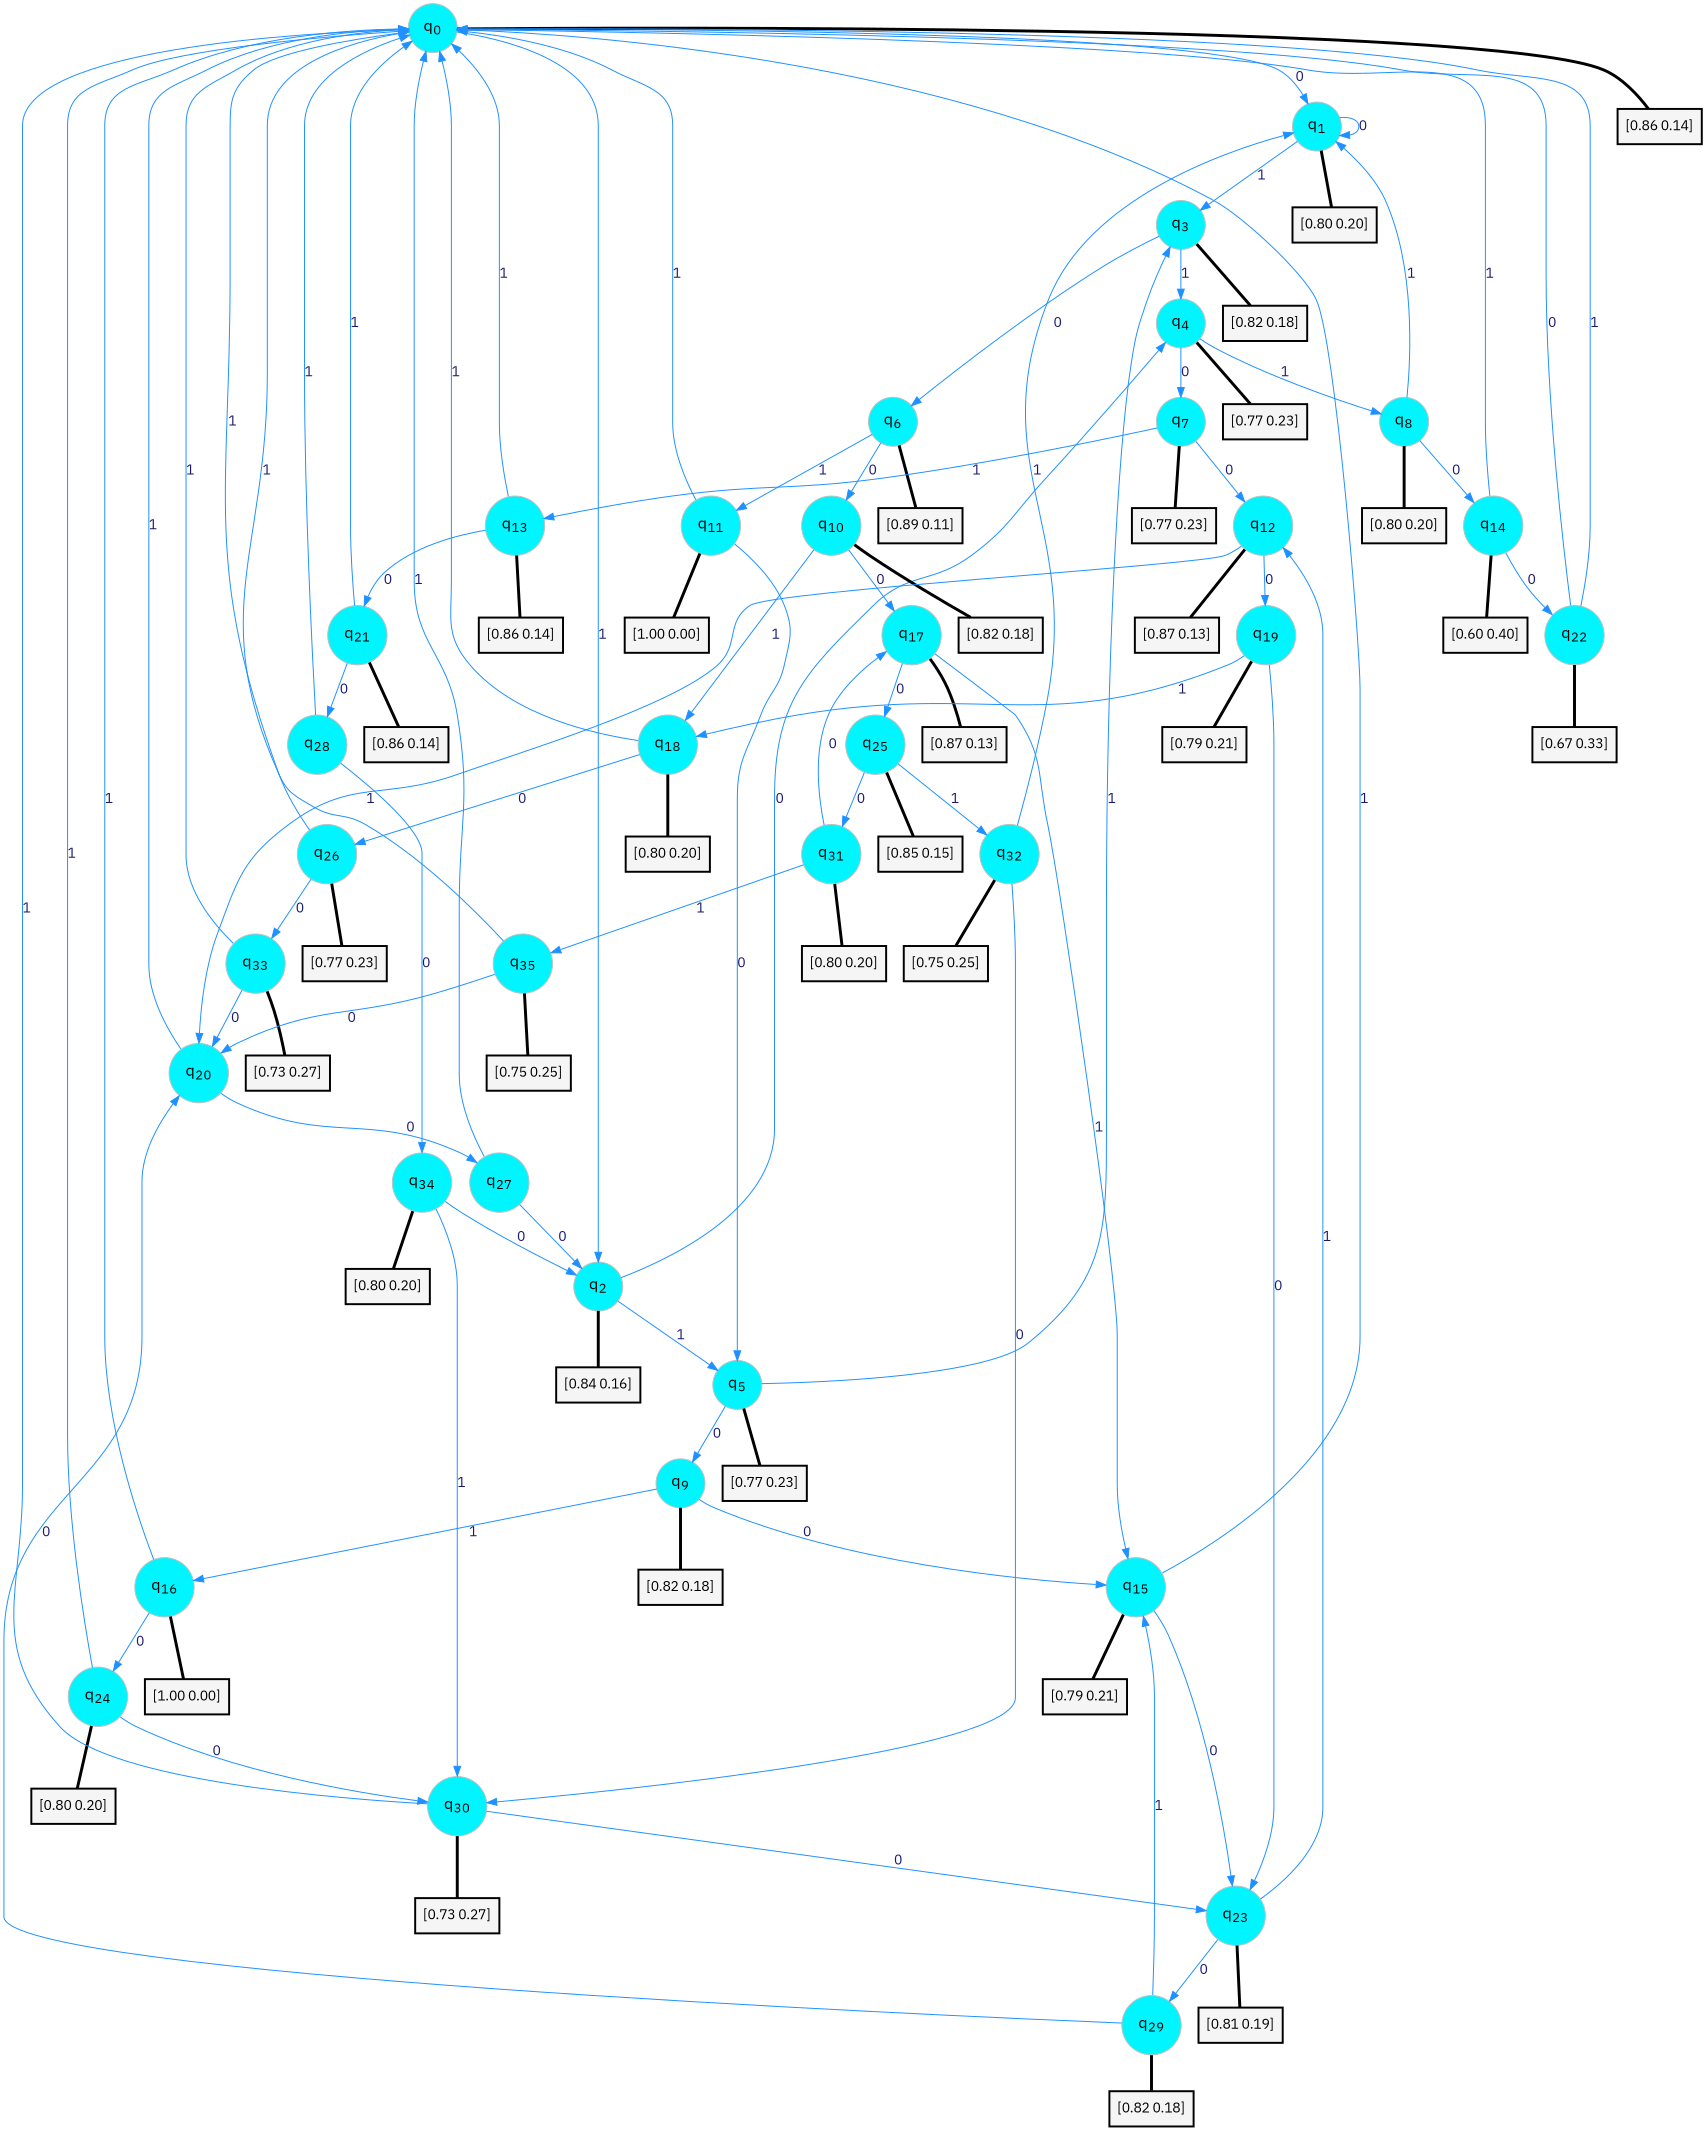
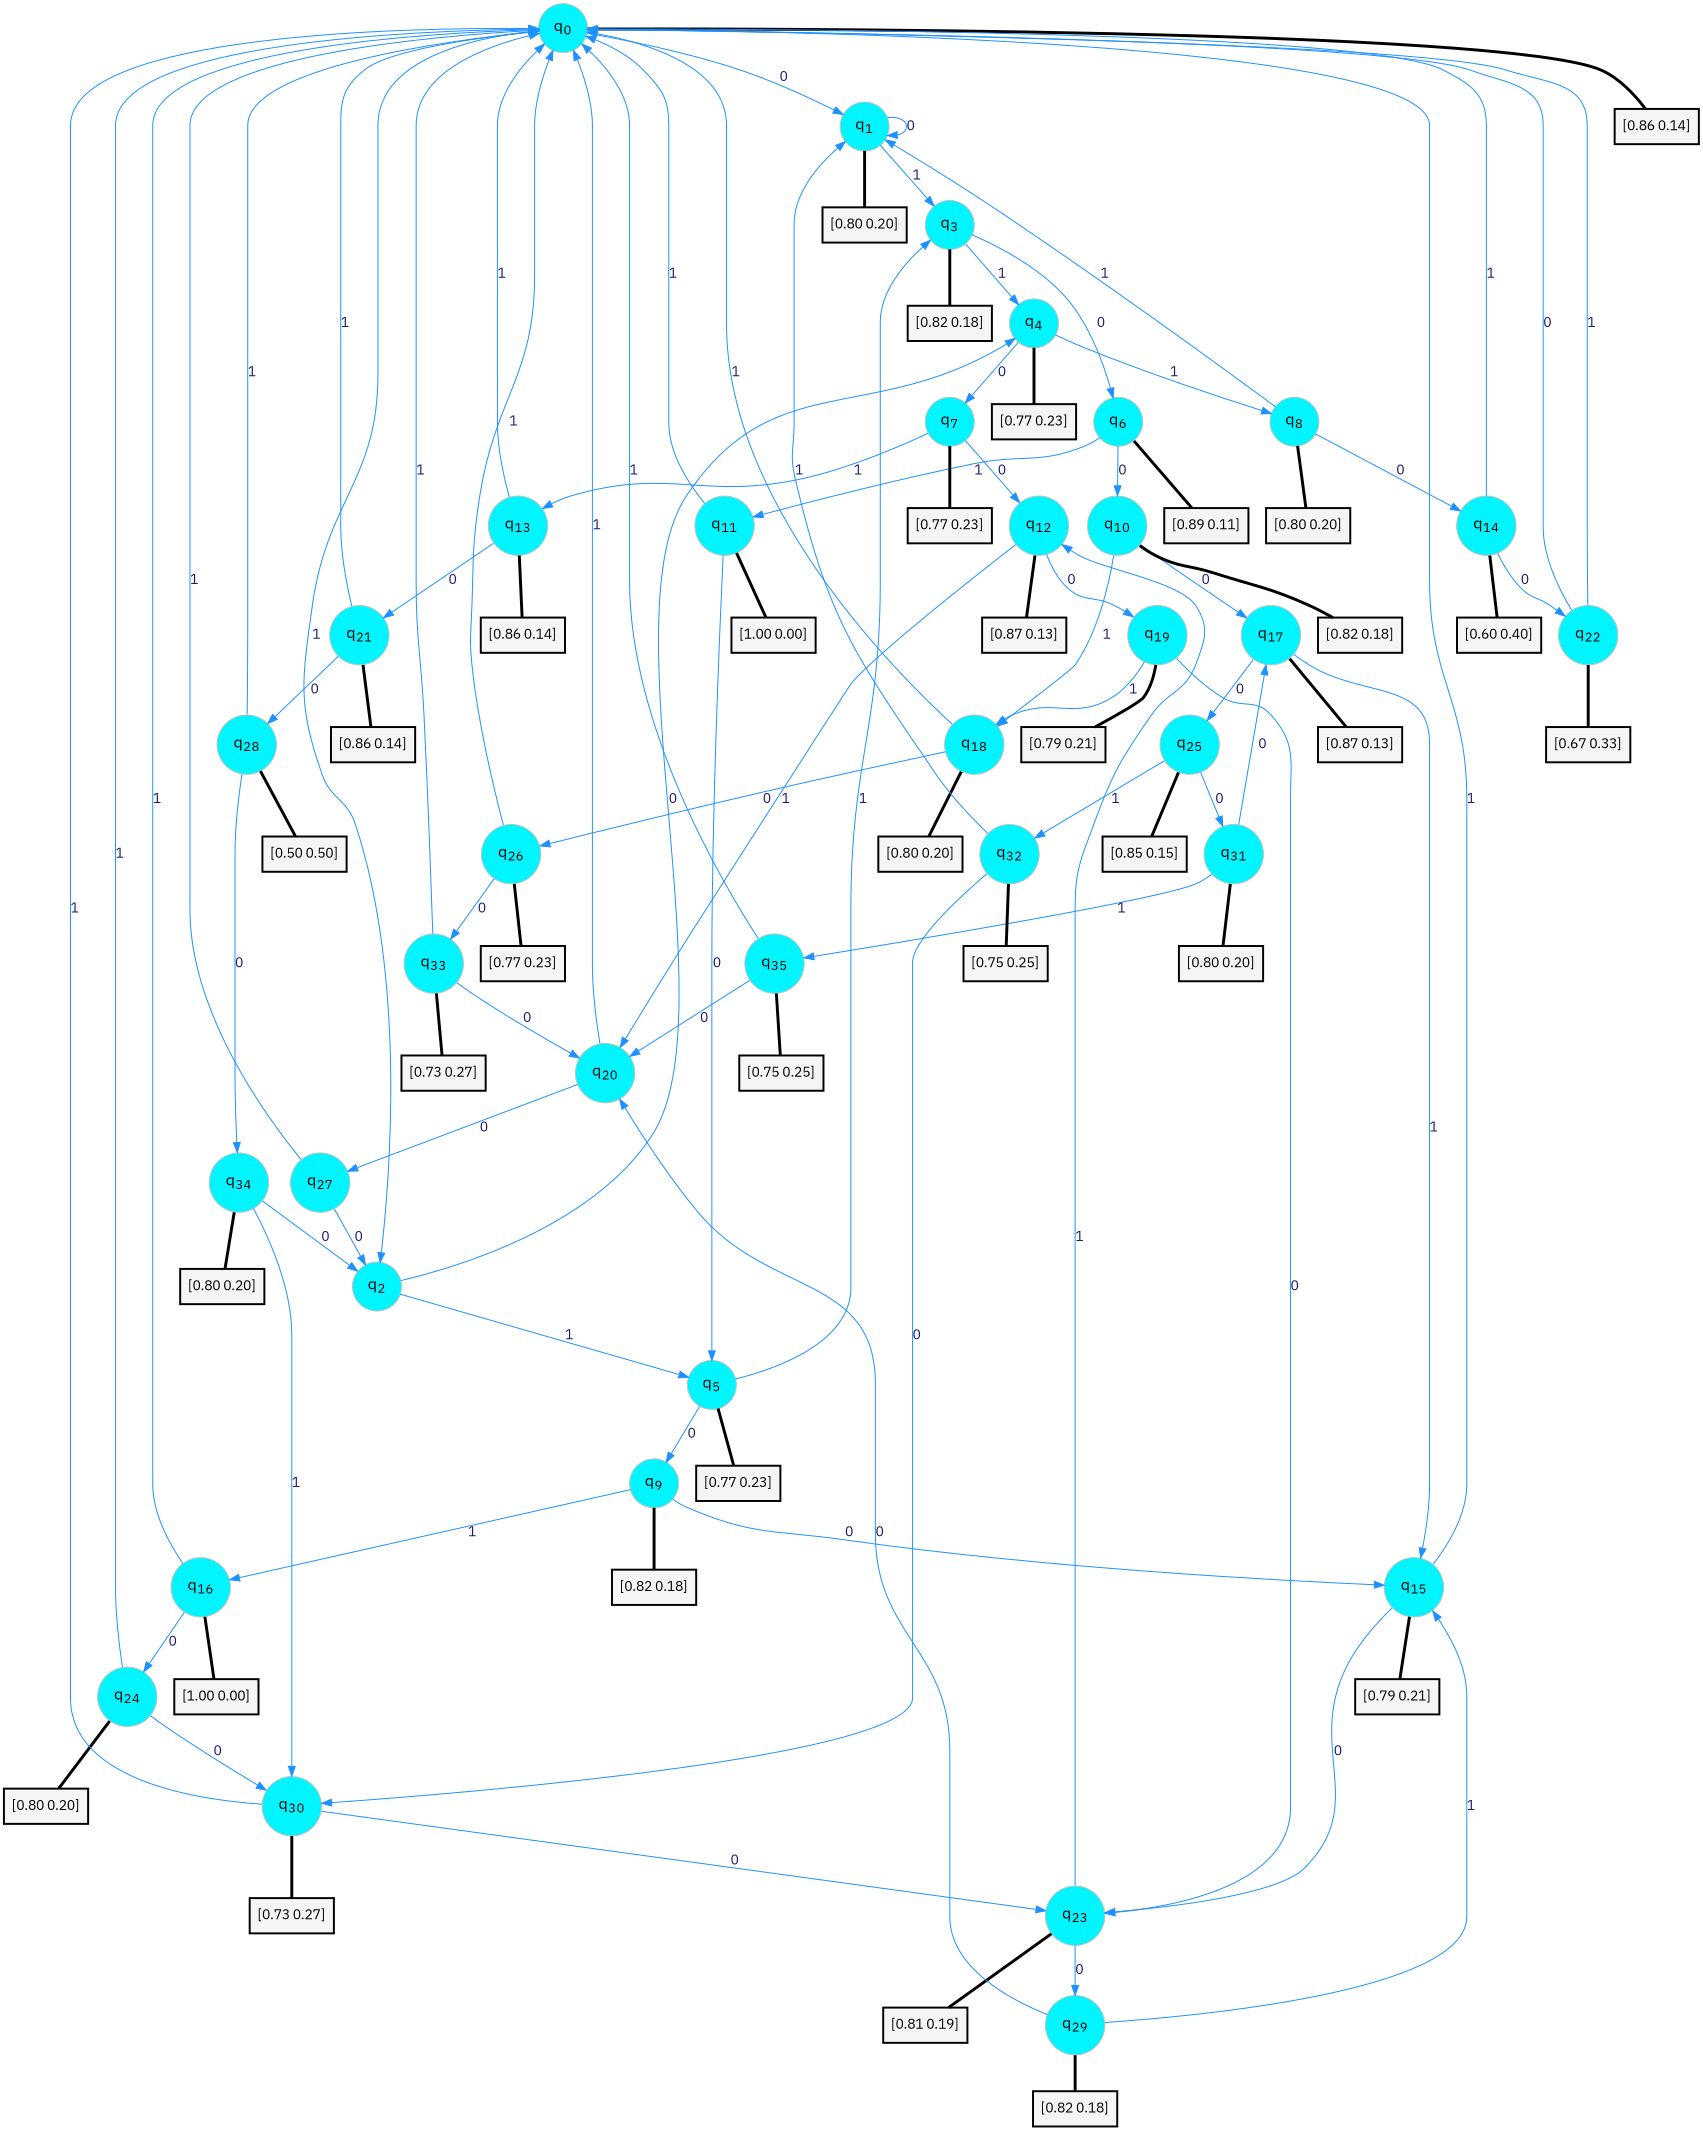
none -> (305, 854)
(598, 1385) -> none
